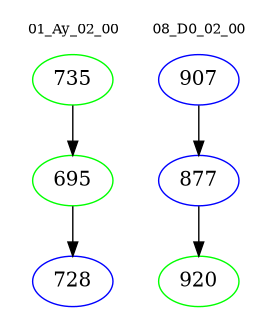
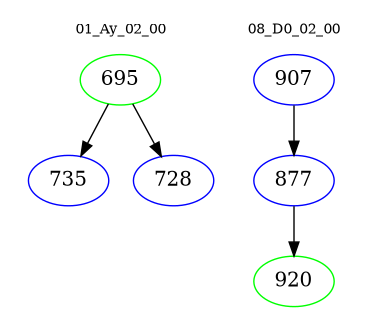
(73, 80) -> (69, 181)
(73, 123) -> (98, 124)
